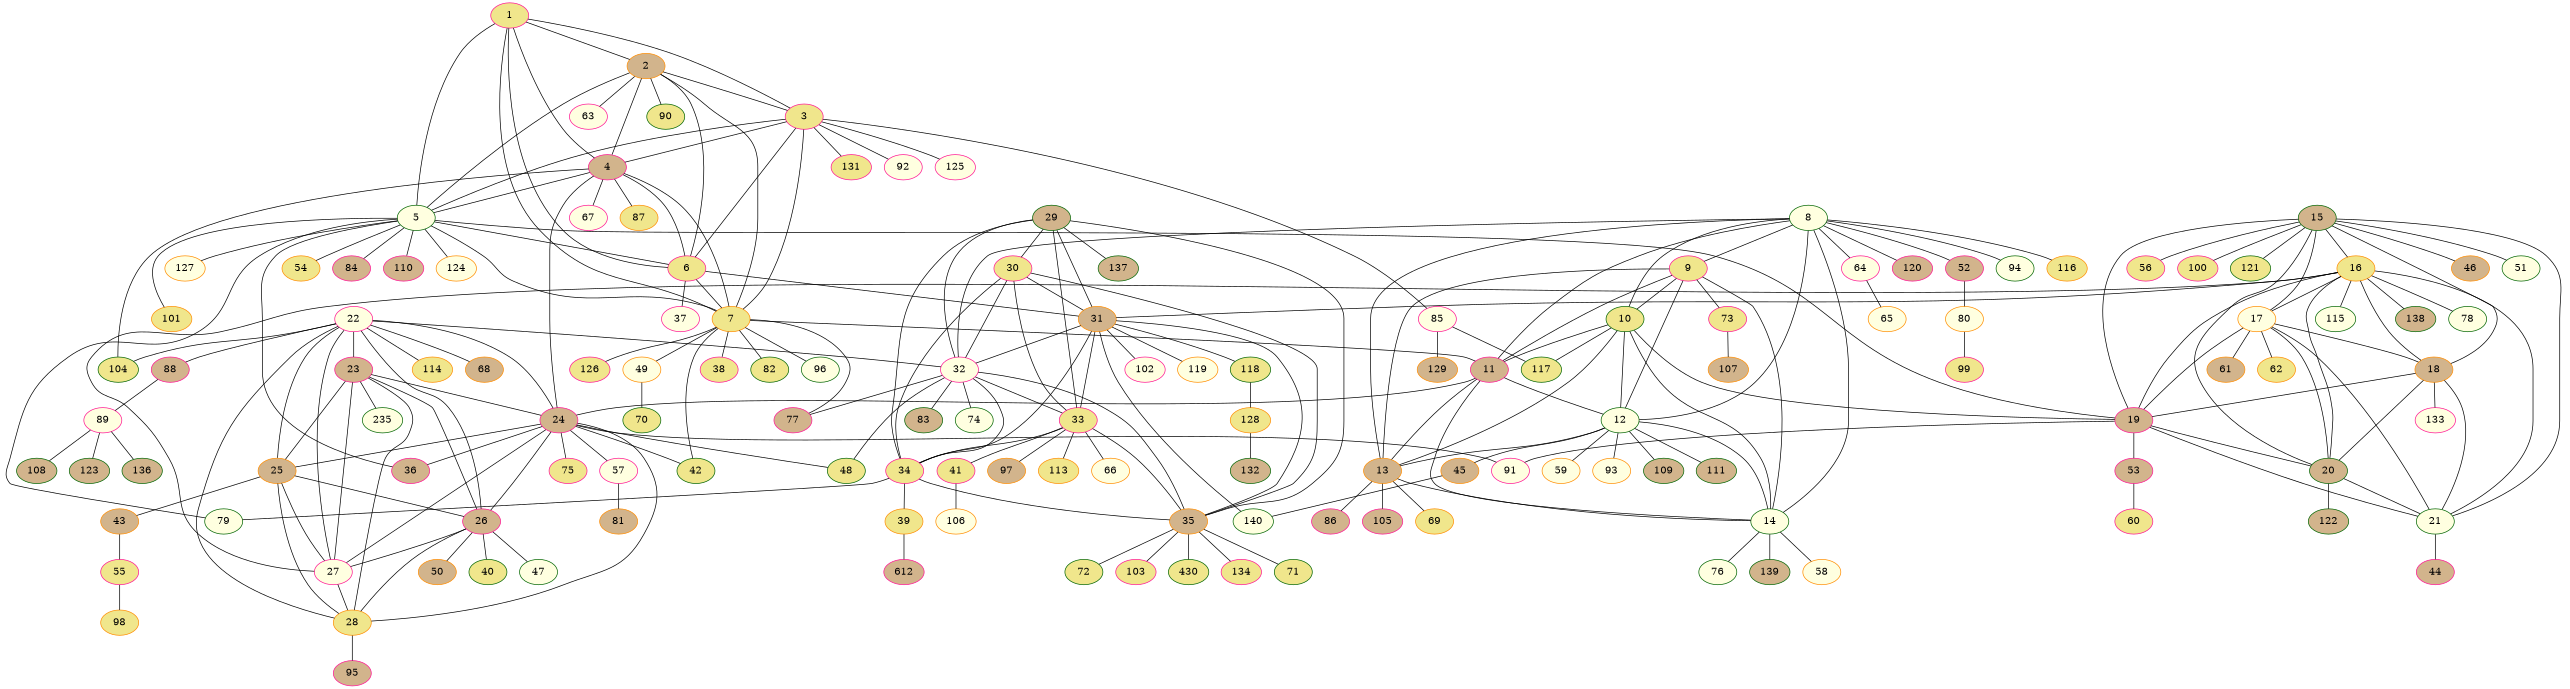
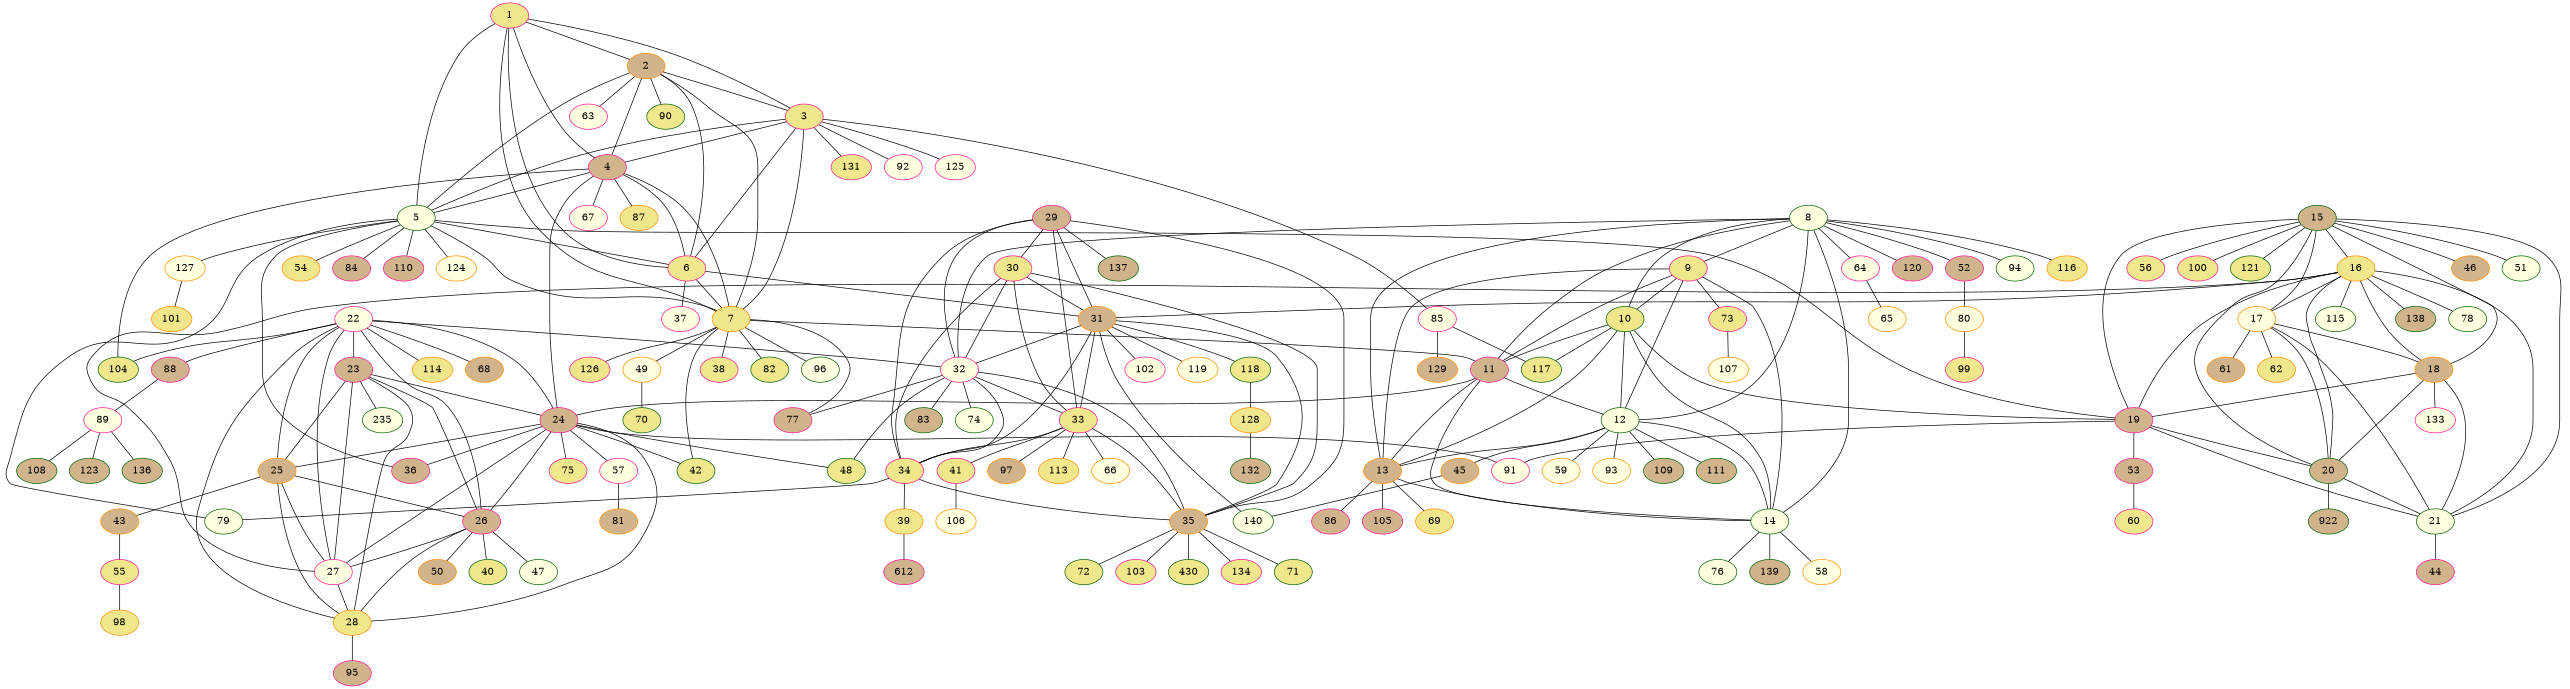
(1052, 218) -> (1052, 218)
(247, 226) -> (178, 294)
(2191, 365) -> none
(1728, 370) -> (1728, 370)
(2329, 521) -> (2329, 521)
